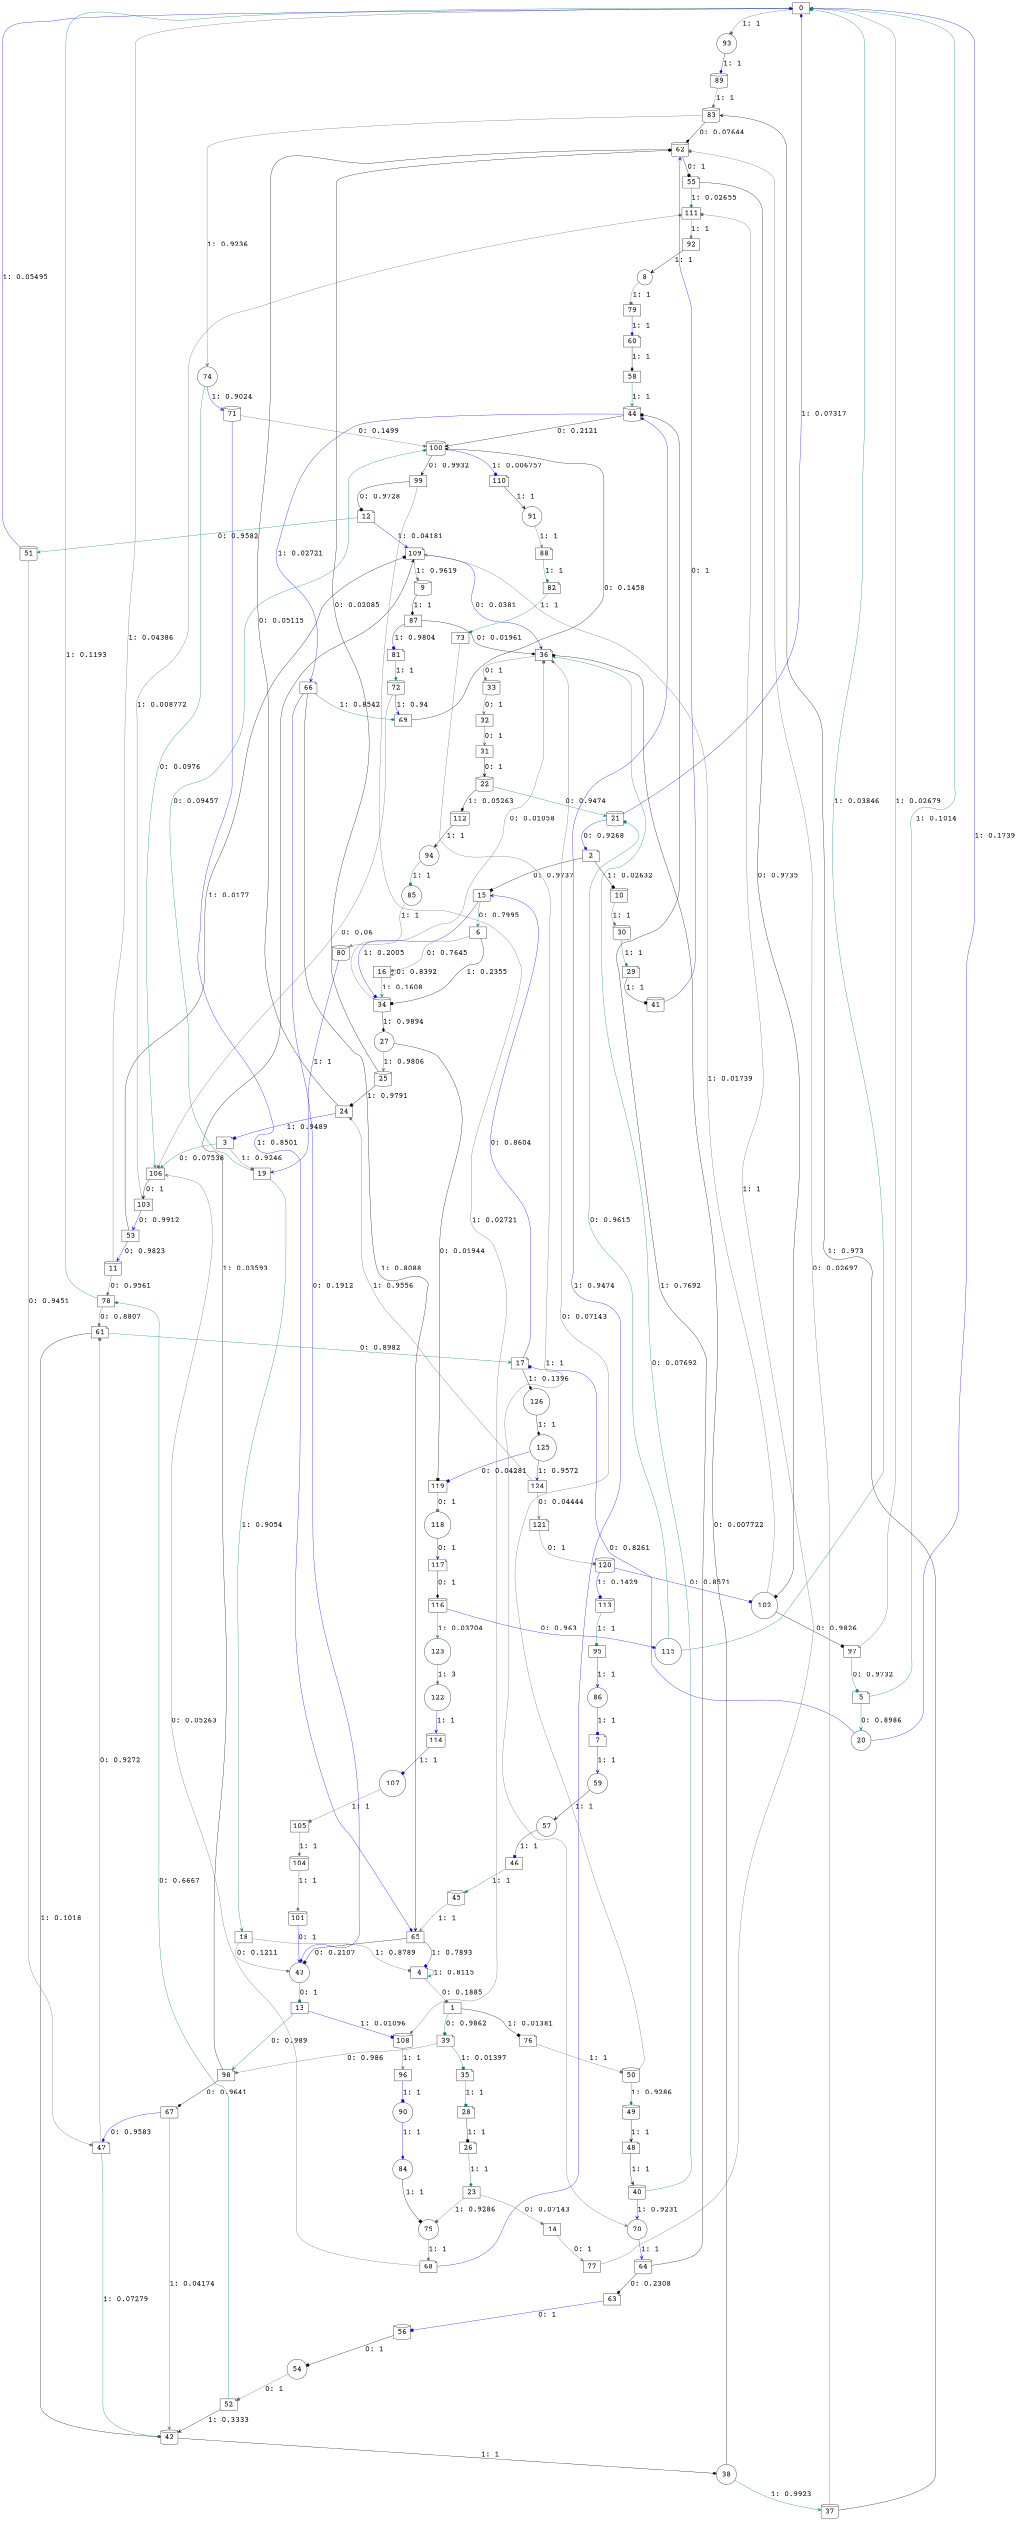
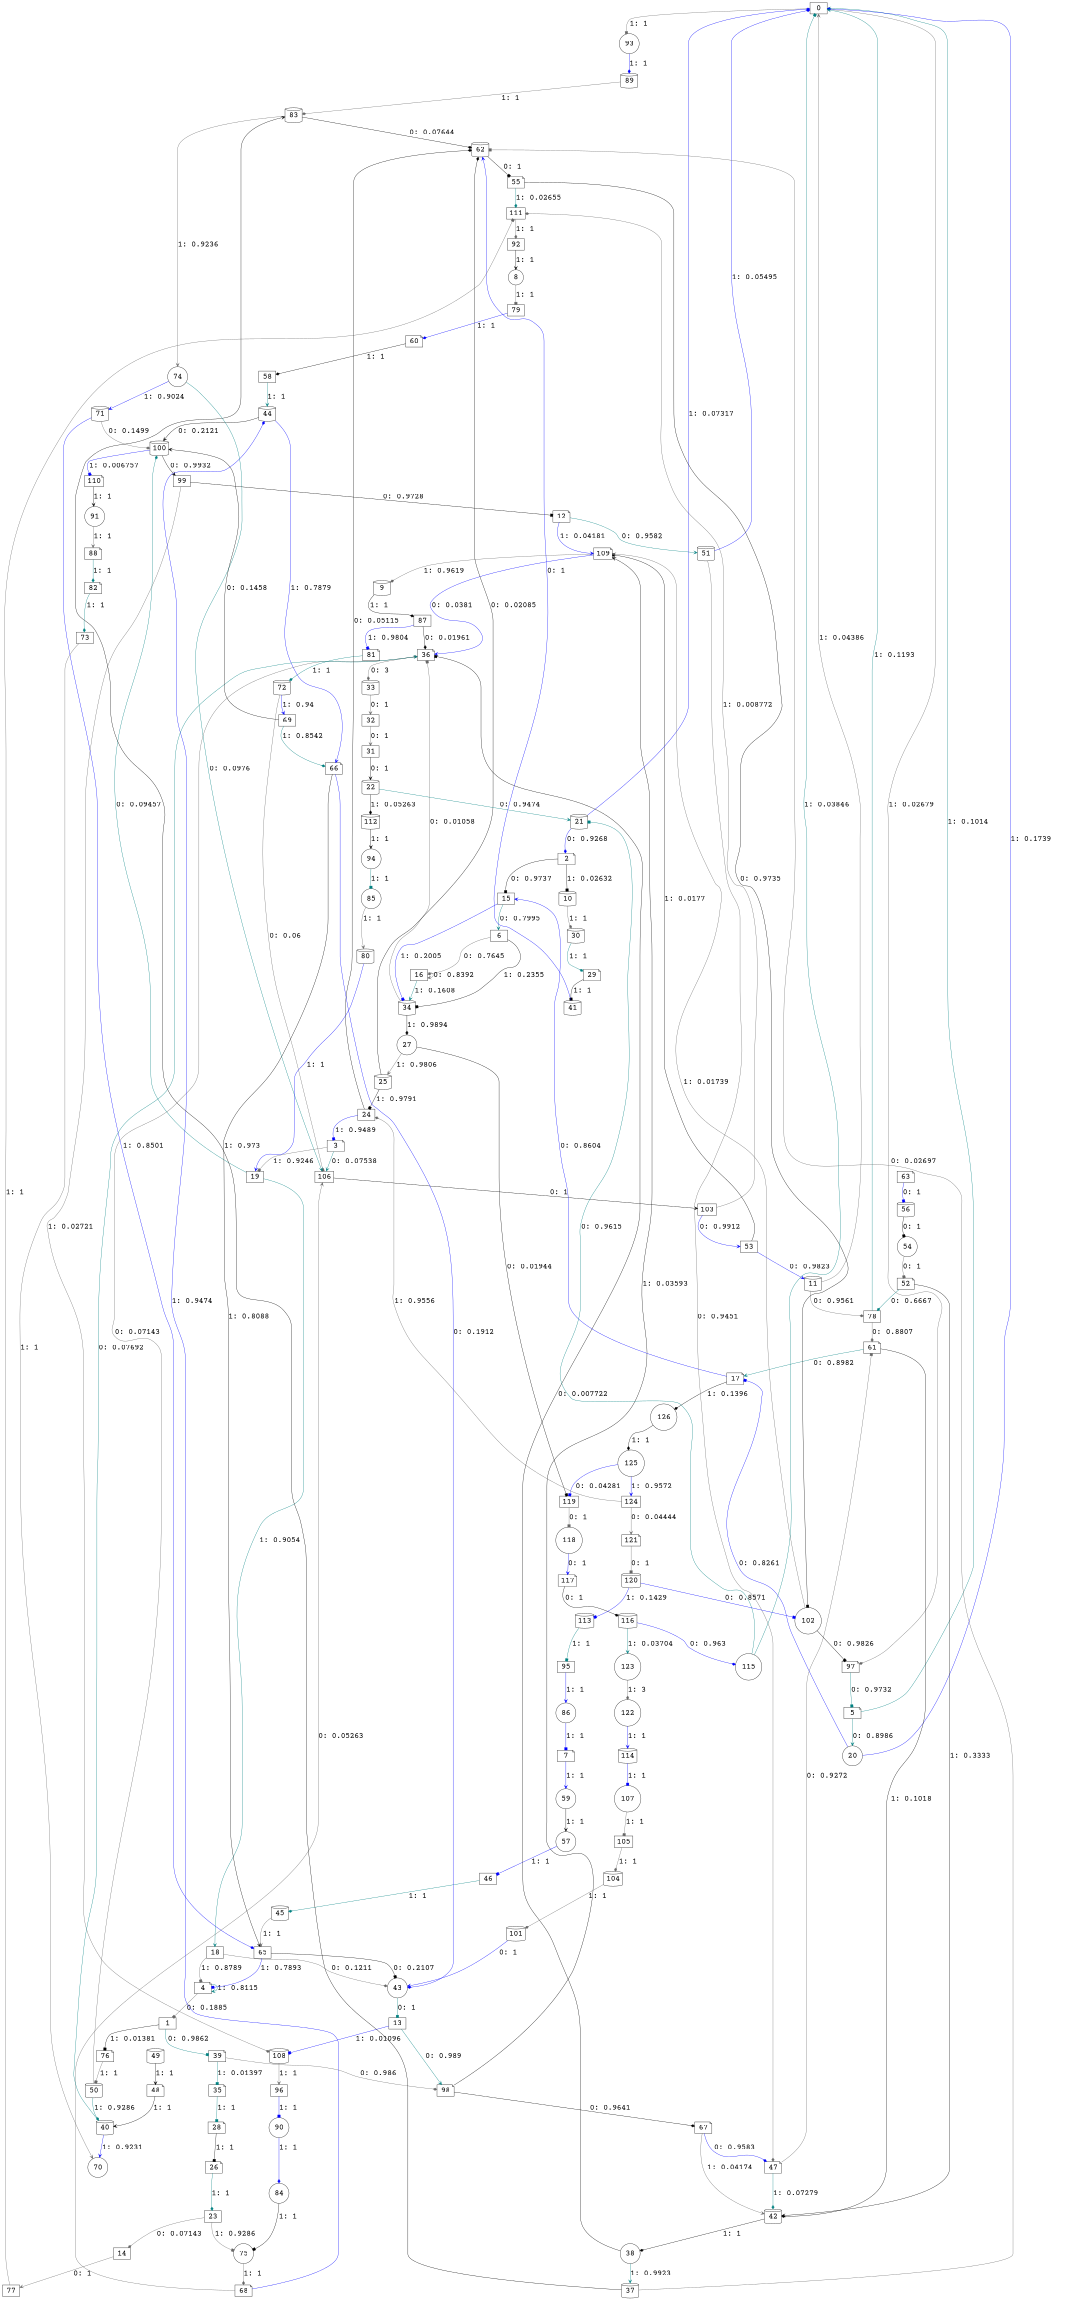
(305, 554) -> (318, 588)
(512, 670) -> (398, 670)
(350, 713) -> (293, 752)
(896, 802) -> (888, 828)
(631, 2092) -> (93, 2108)
(643, 2267) -> none
